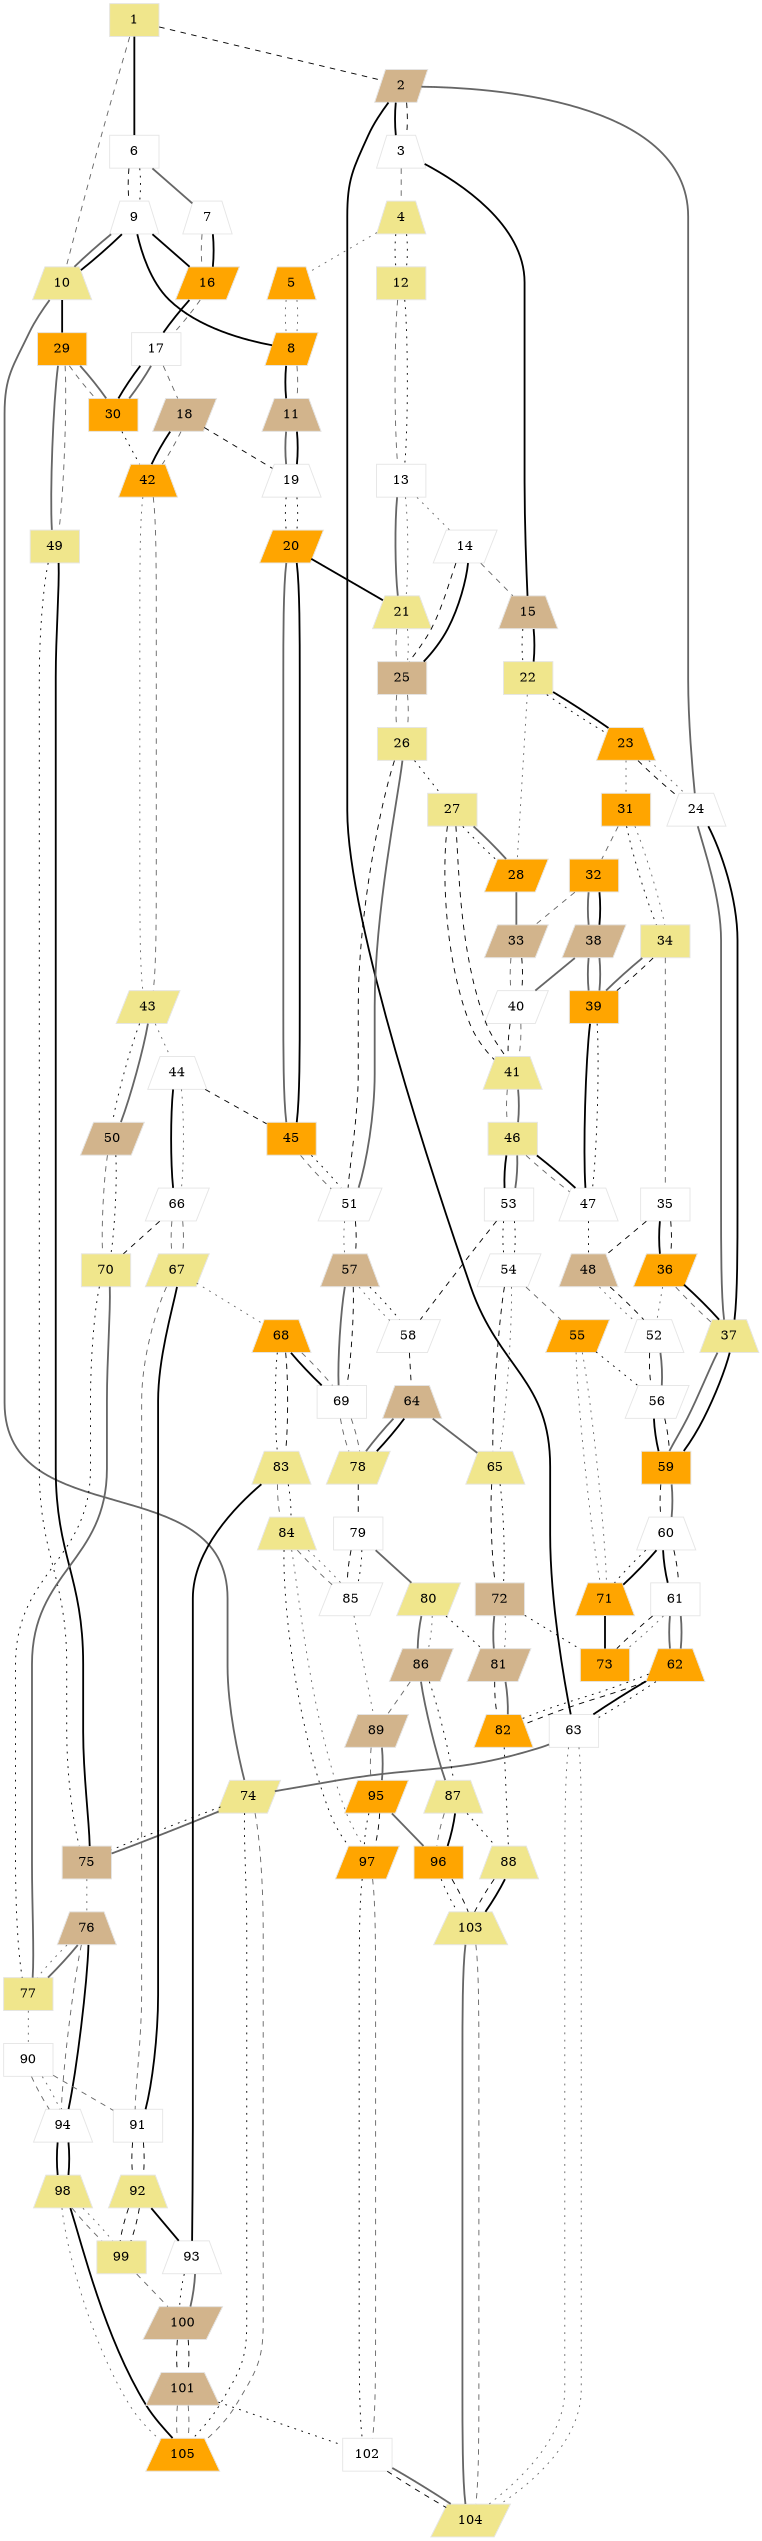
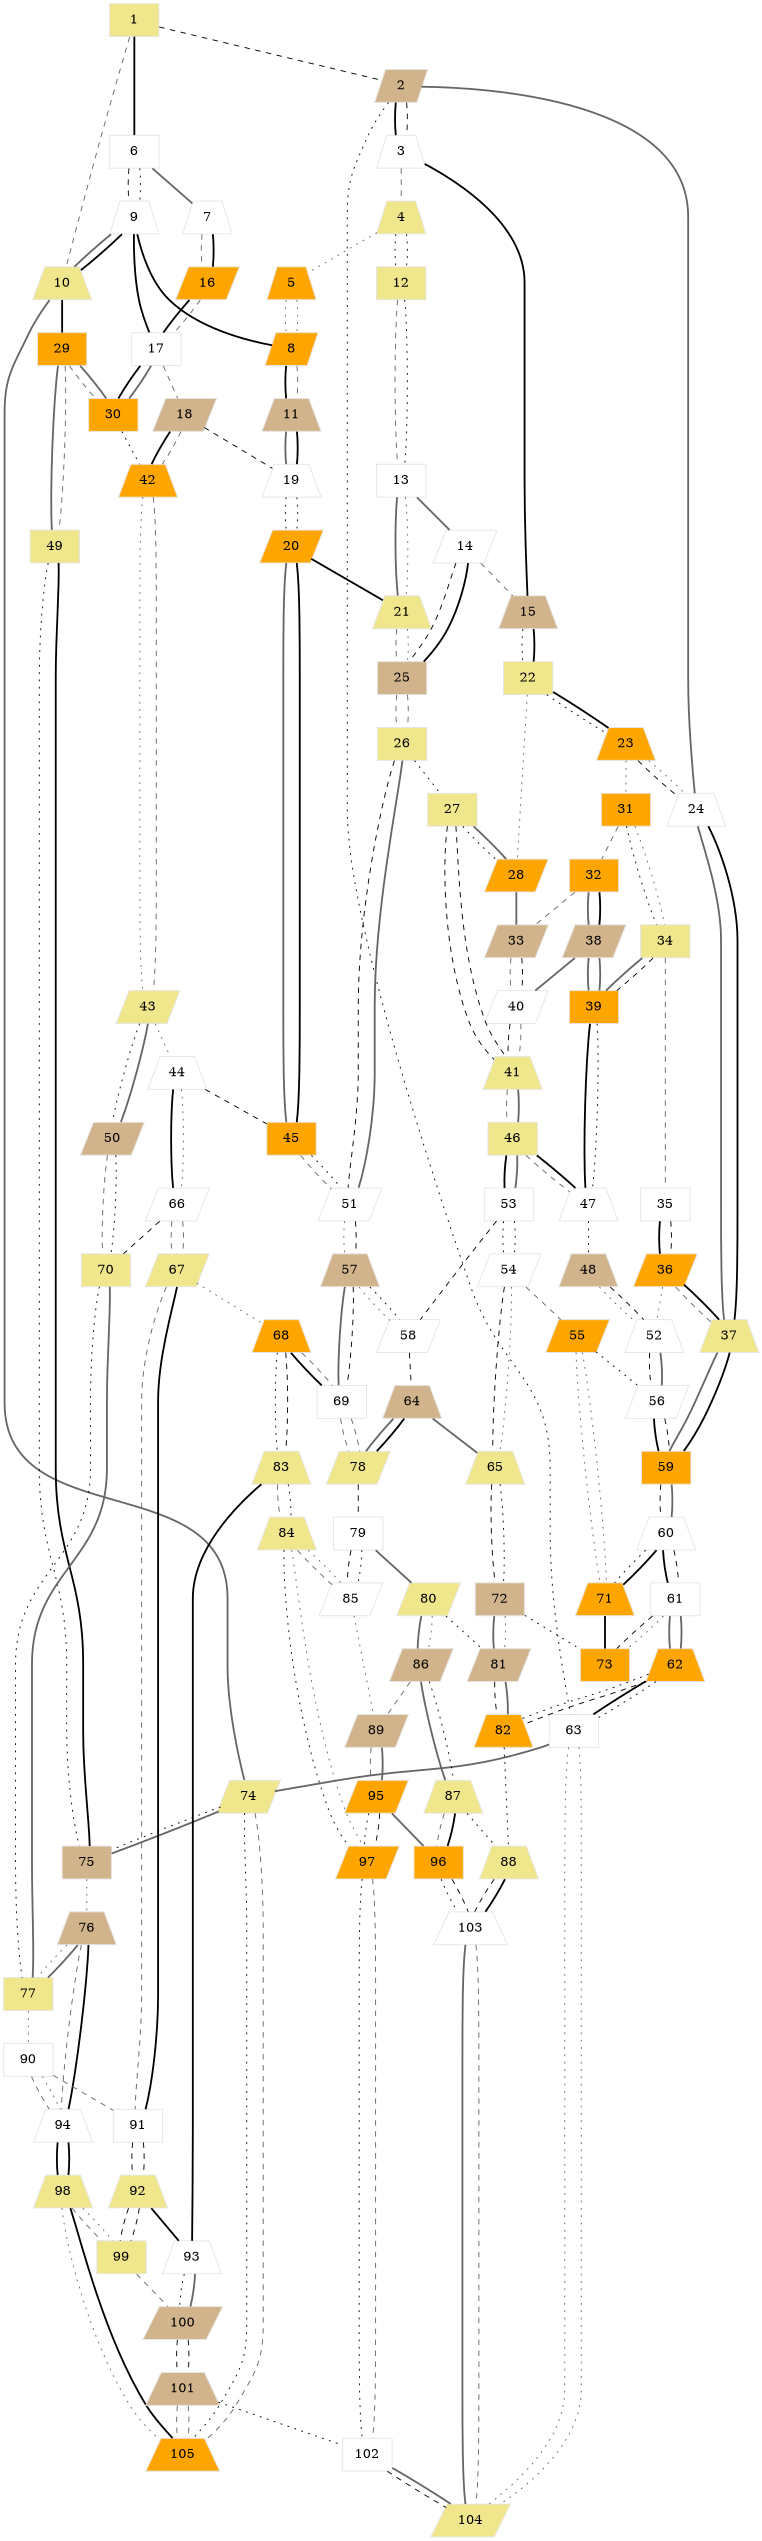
(171, 251) -> (136, 284)
(433, 514) -> (433, 514)
(355, 881) -> (355, 881)
(626, 1238) -> none
(471, 1928) -> (471, 1928)
